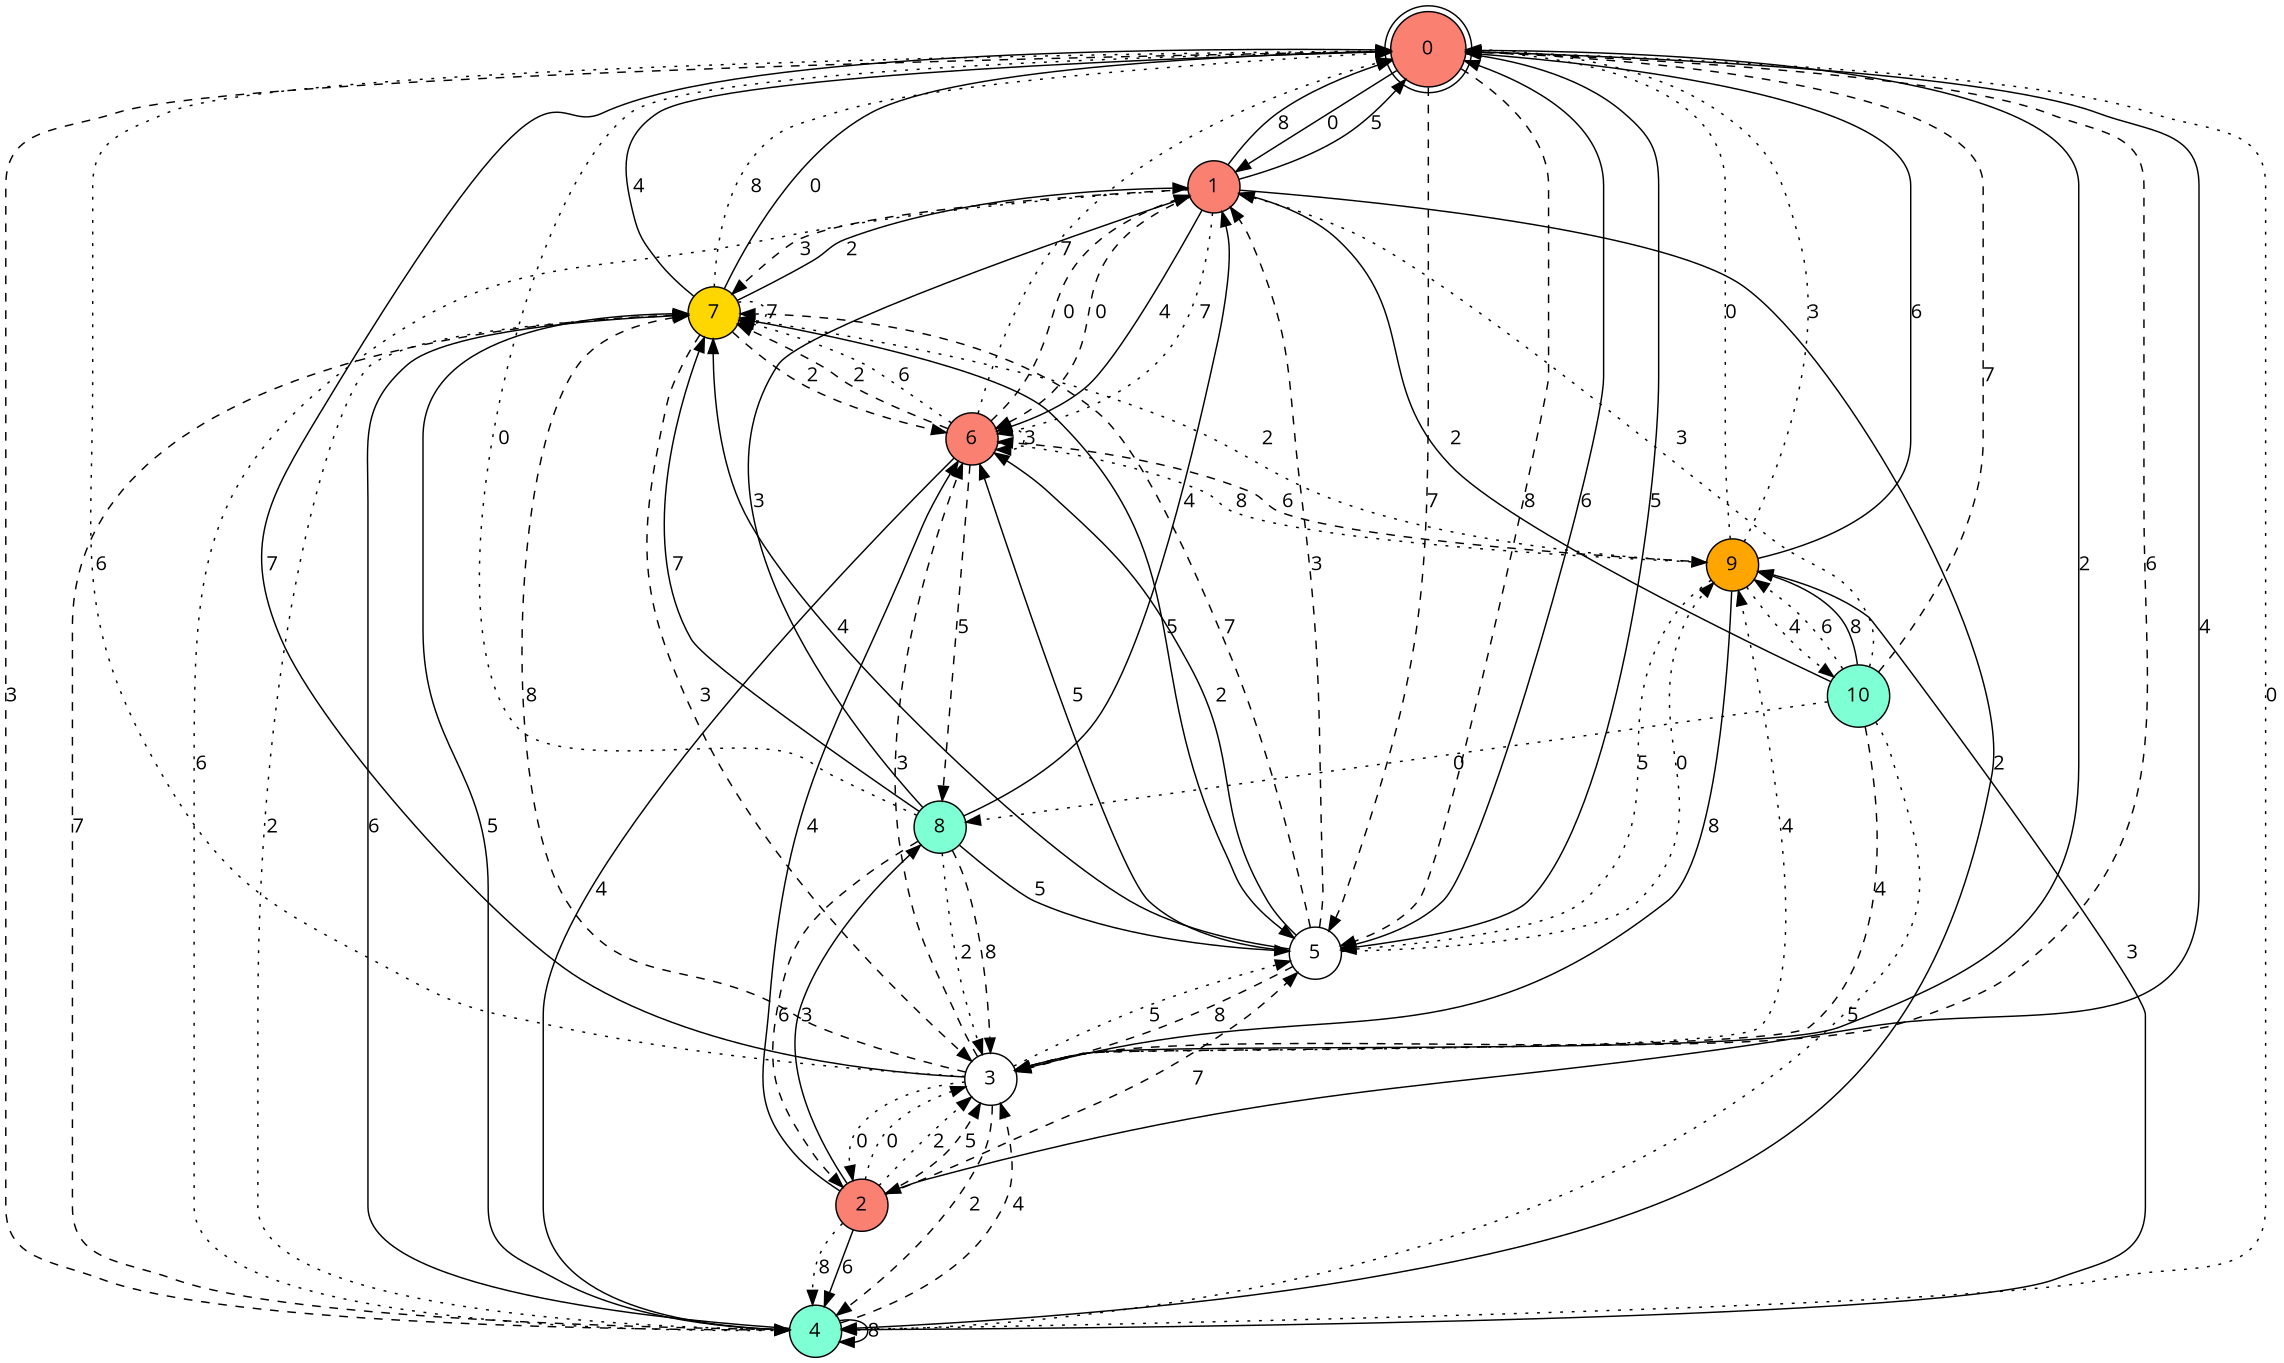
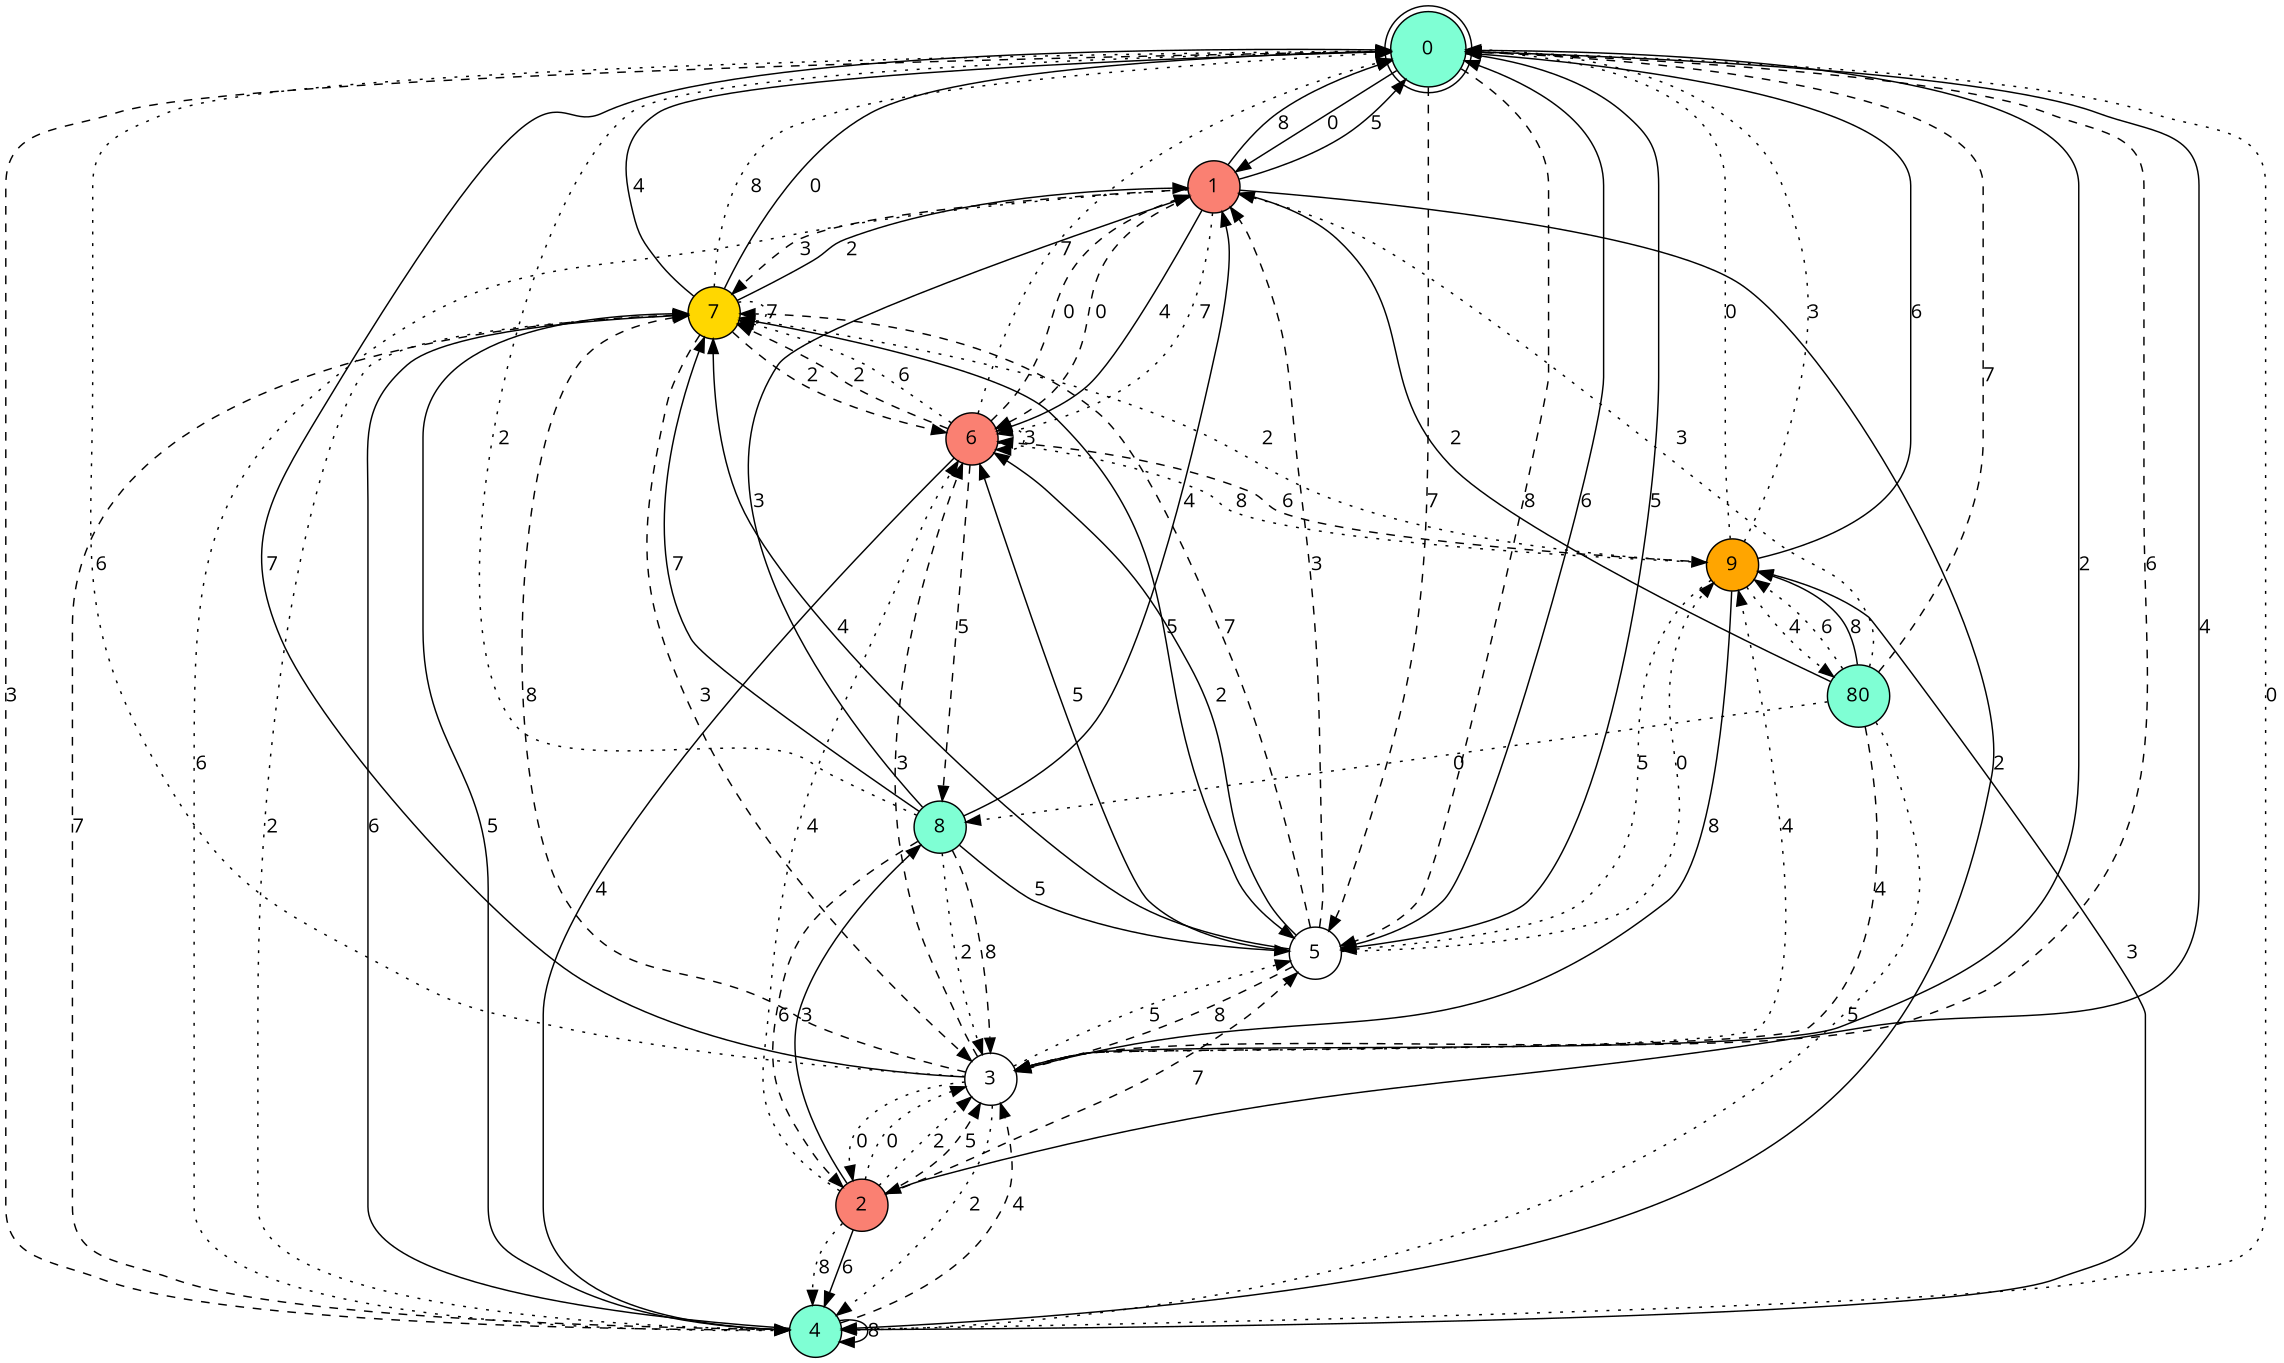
(1428, 49) -> (1428, 49)
(505, 439) -> (505, 439)
(1859, 696) -> (1859, 696)
(797, 833) -> (797, 833)
(941, 1219) -> (941, 1219)
